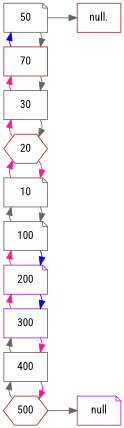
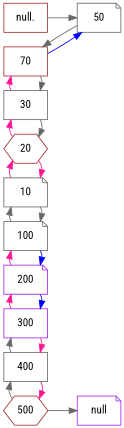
(58, 18) -> (58, 18)
